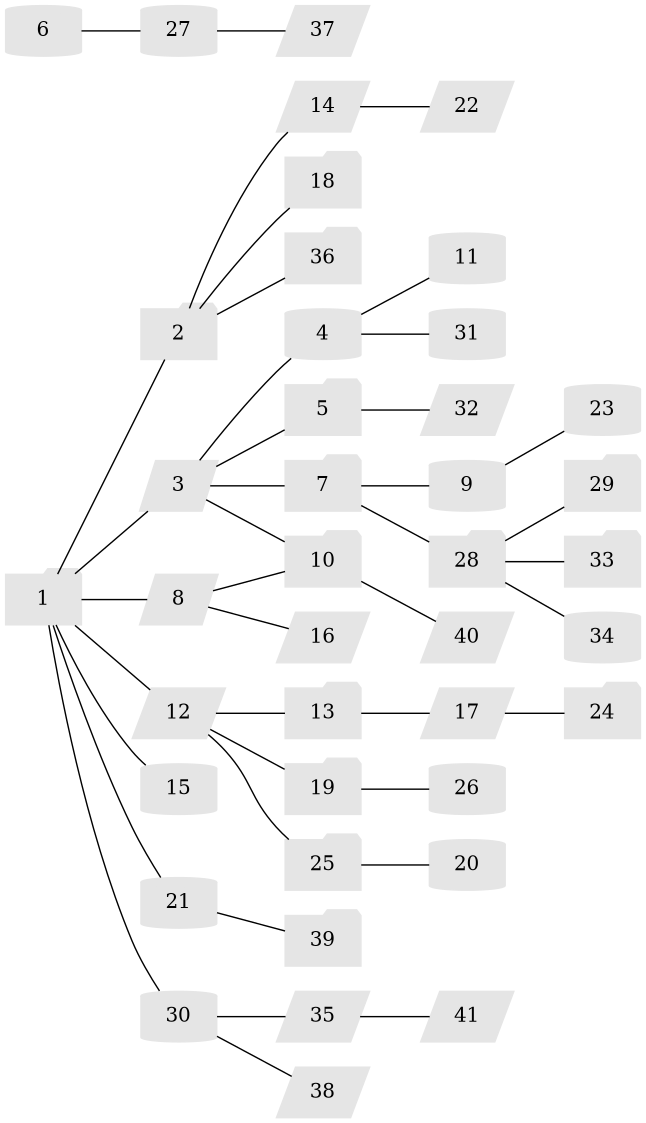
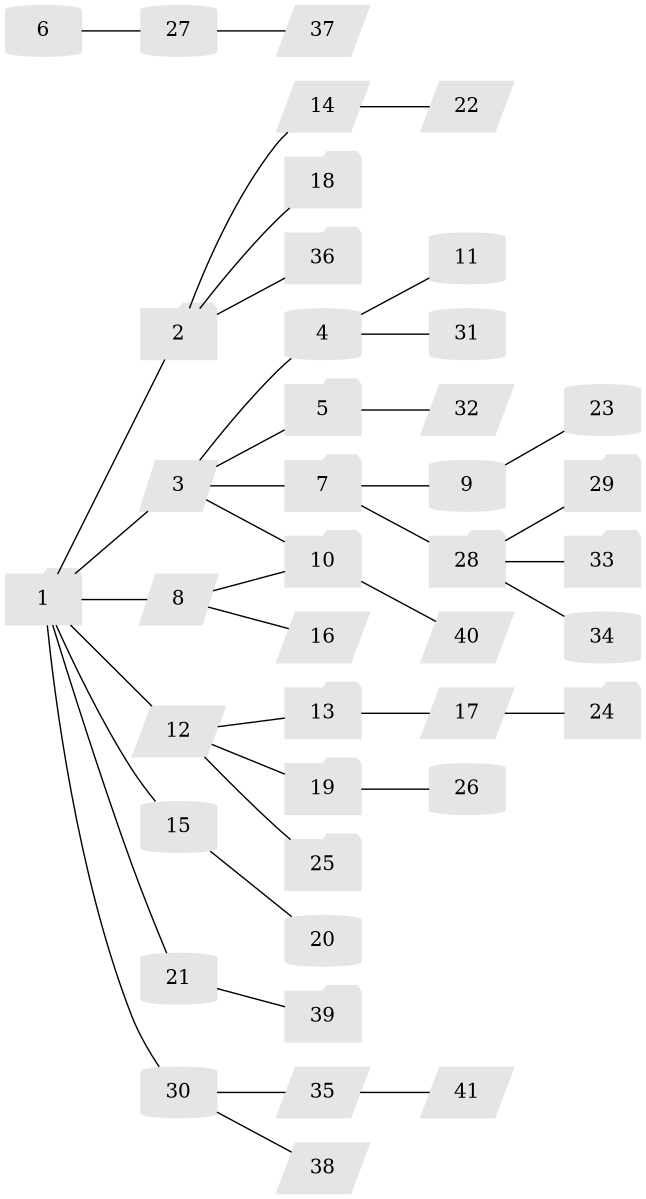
(395, 865) -> (251, 884)
